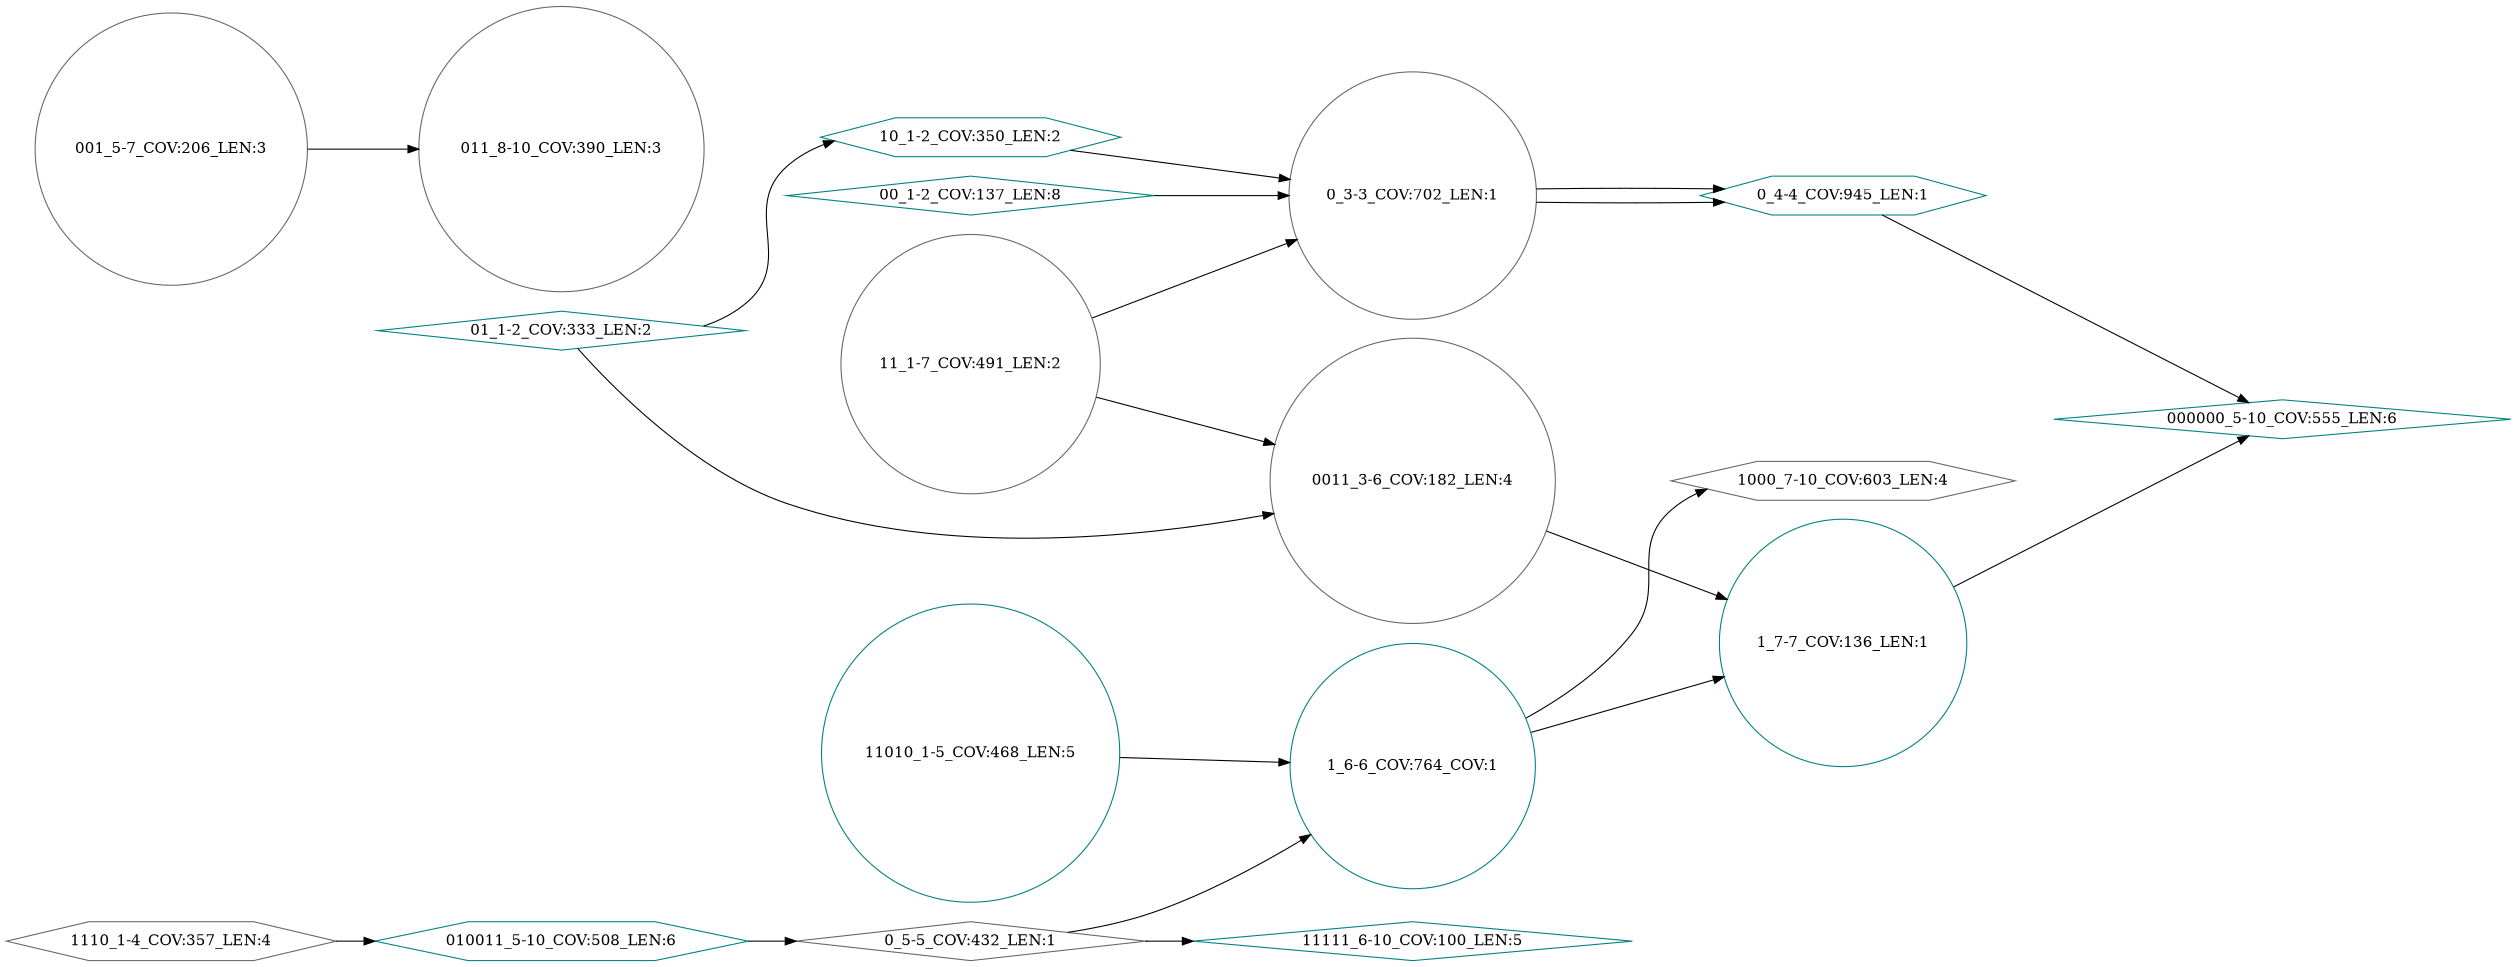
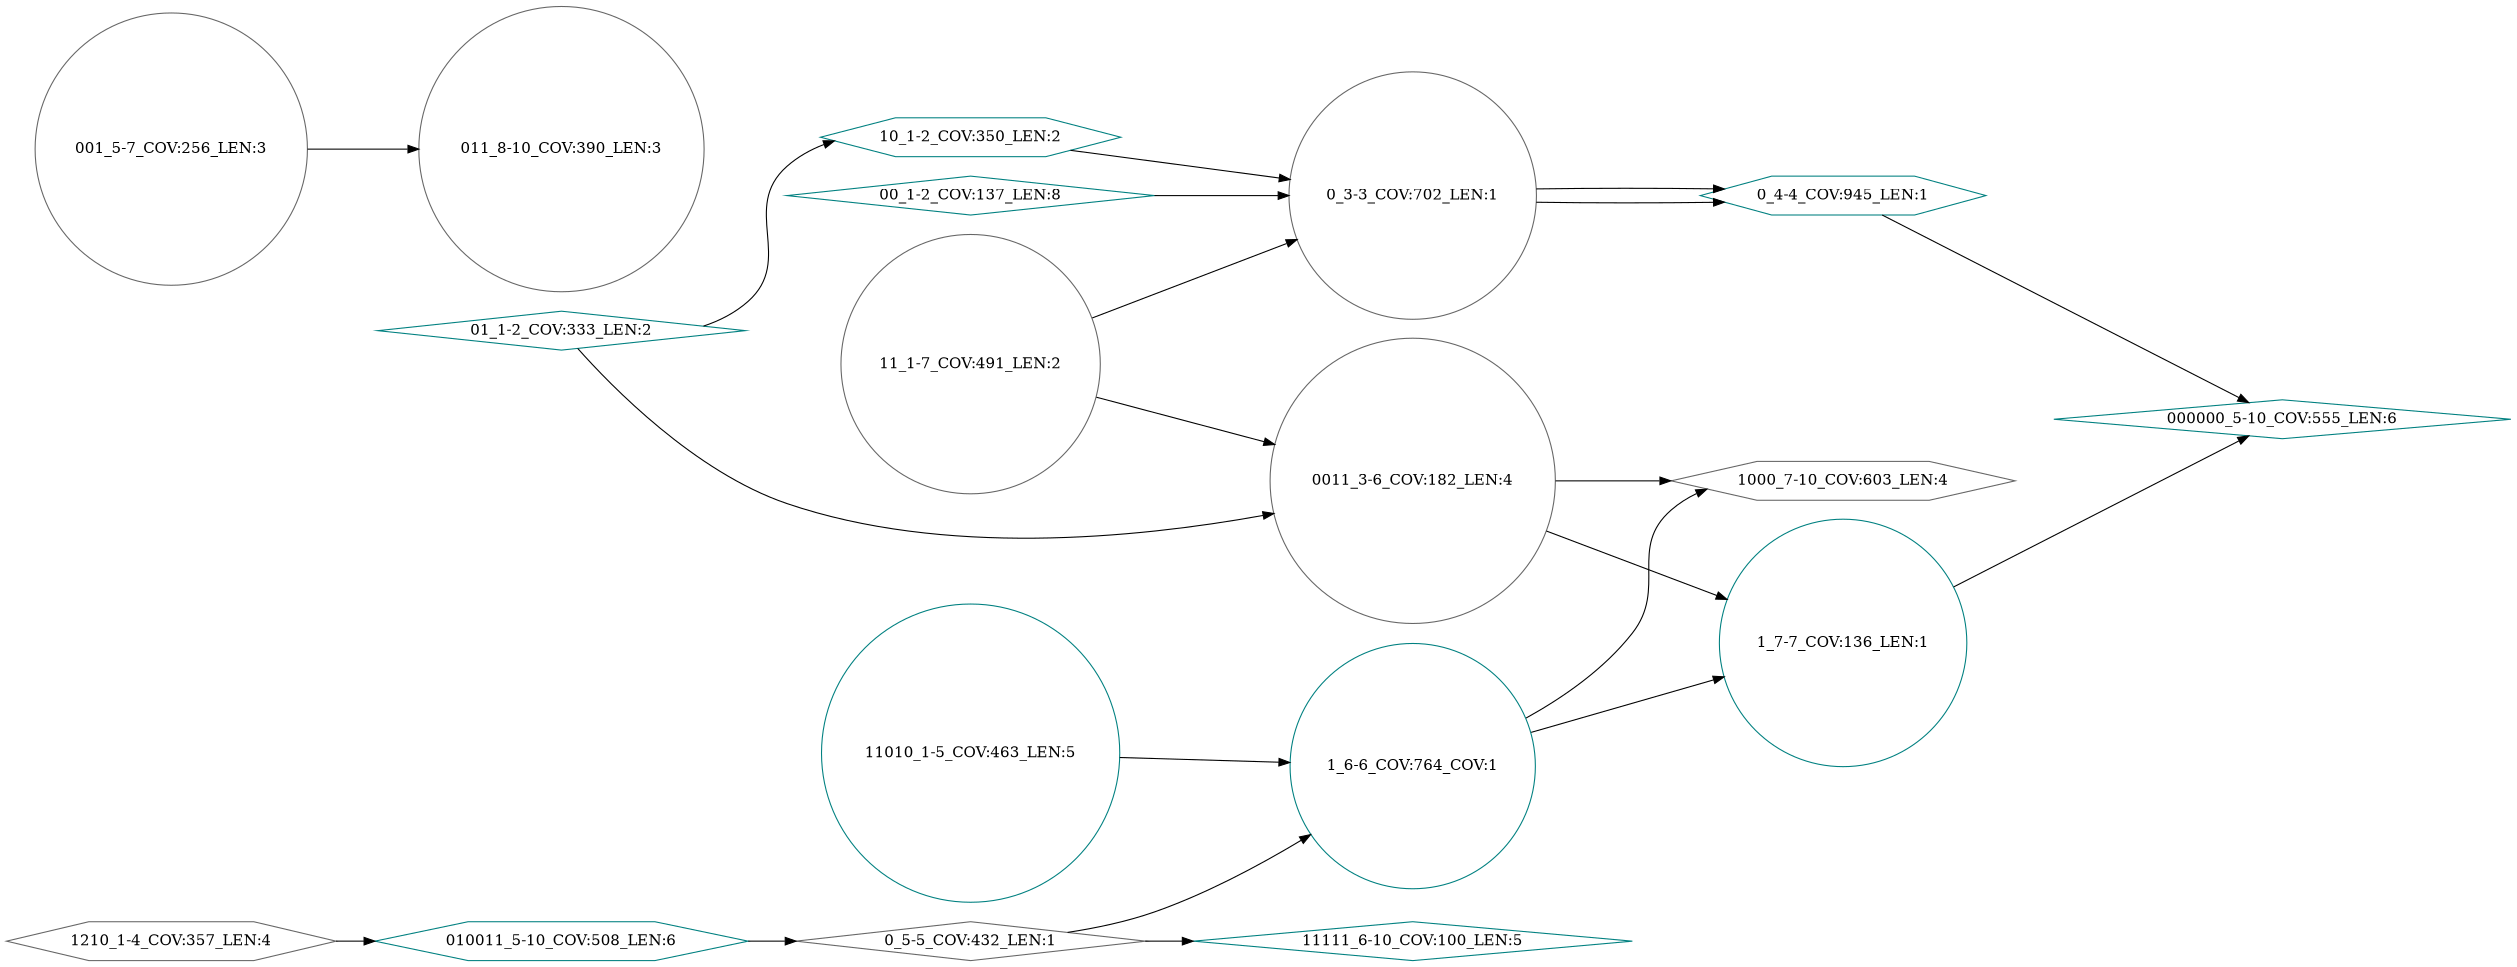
(171, 149) -> (171, 149)
none -> (1608, 481)
(971, 753) -> (971, 753)
(171, 941) -> (171, 941)
